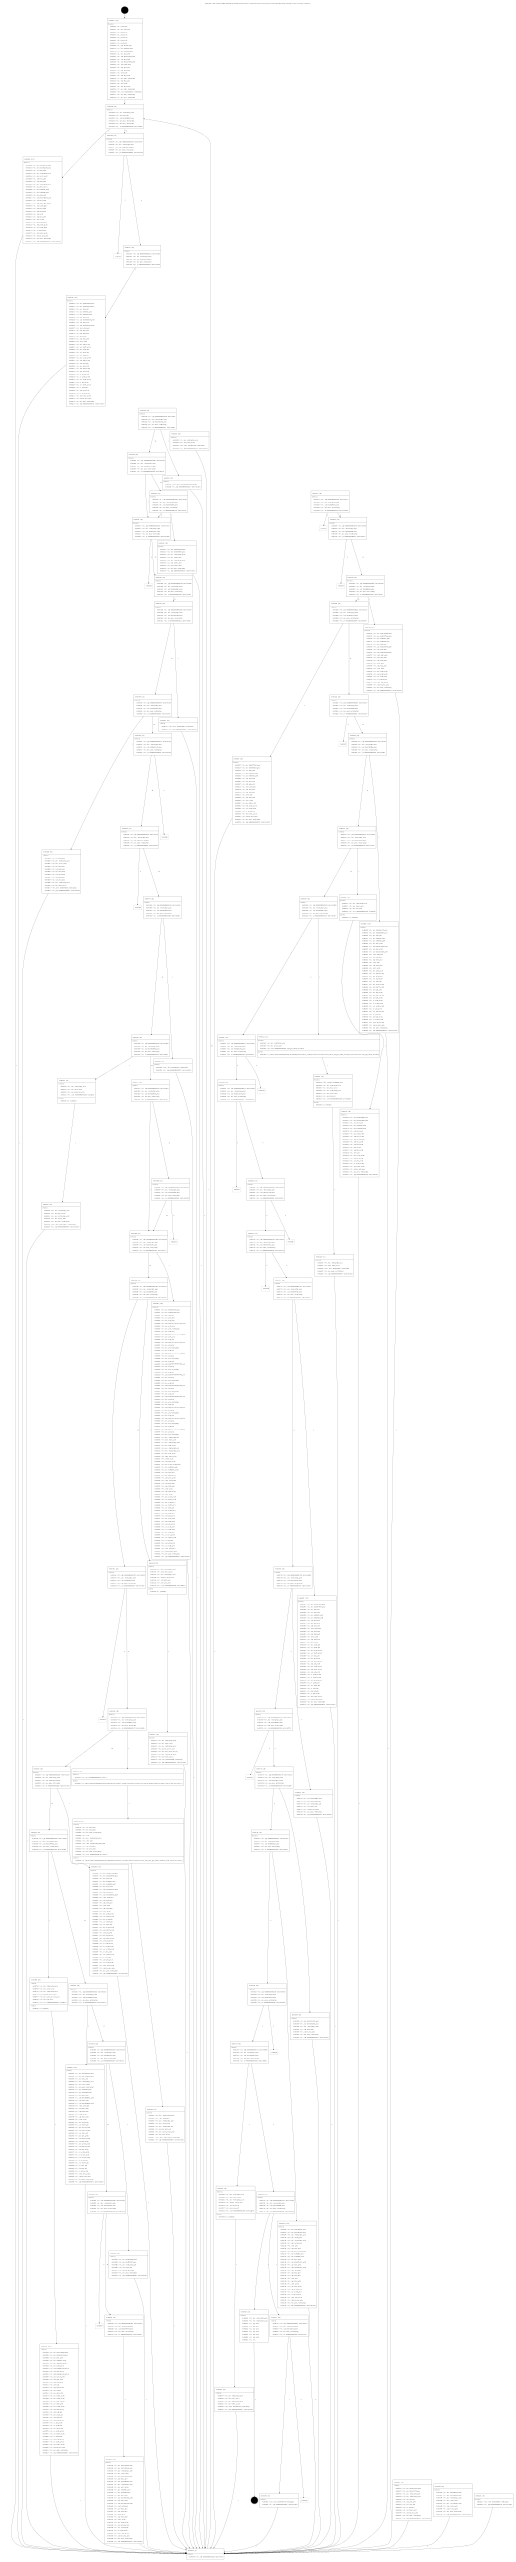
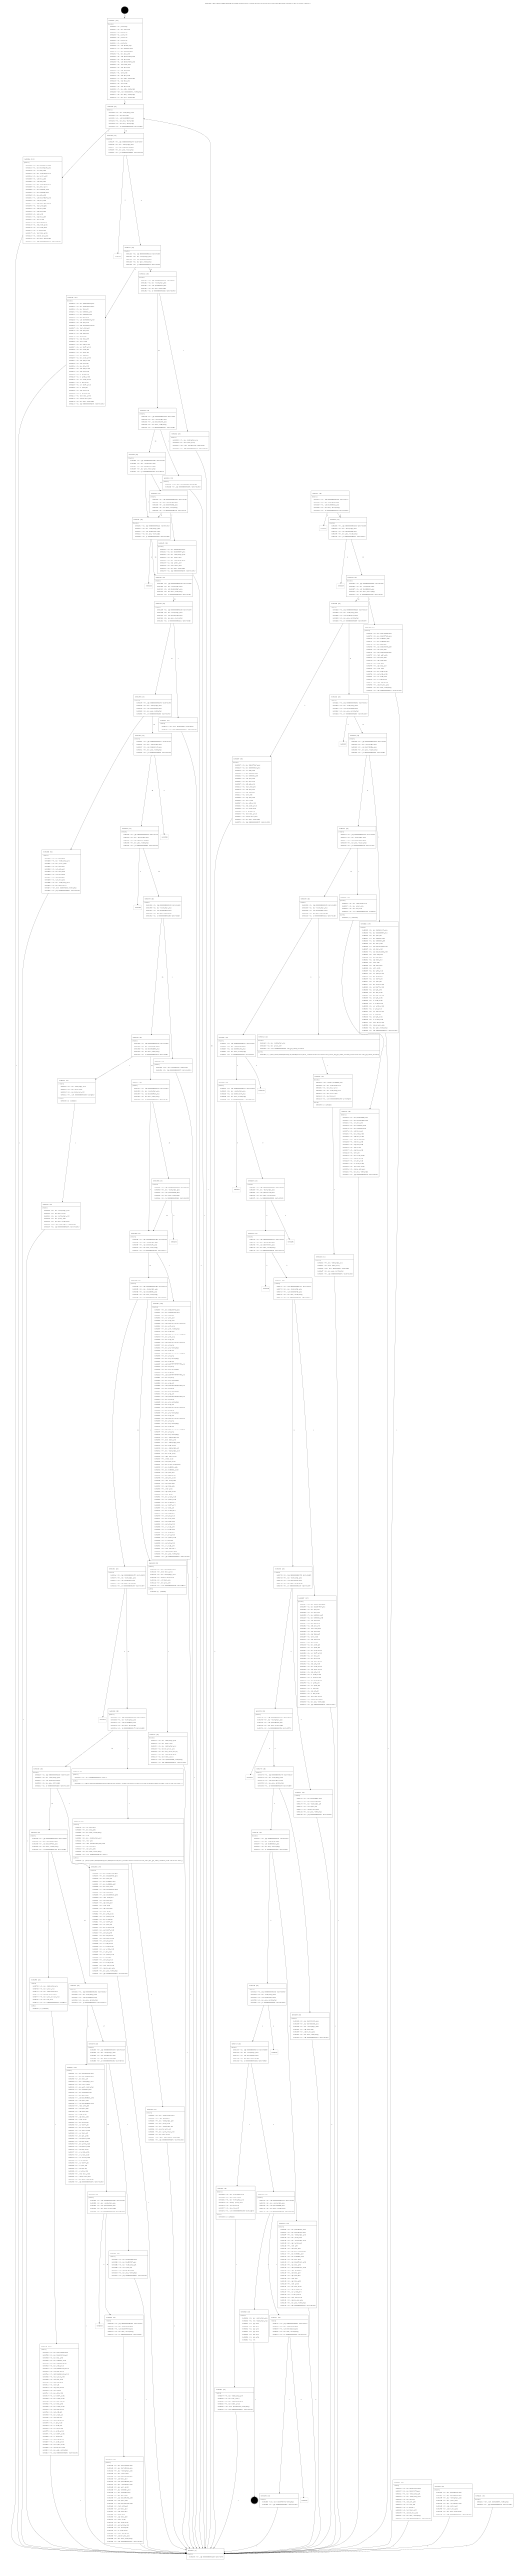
none -> (157, 282)
